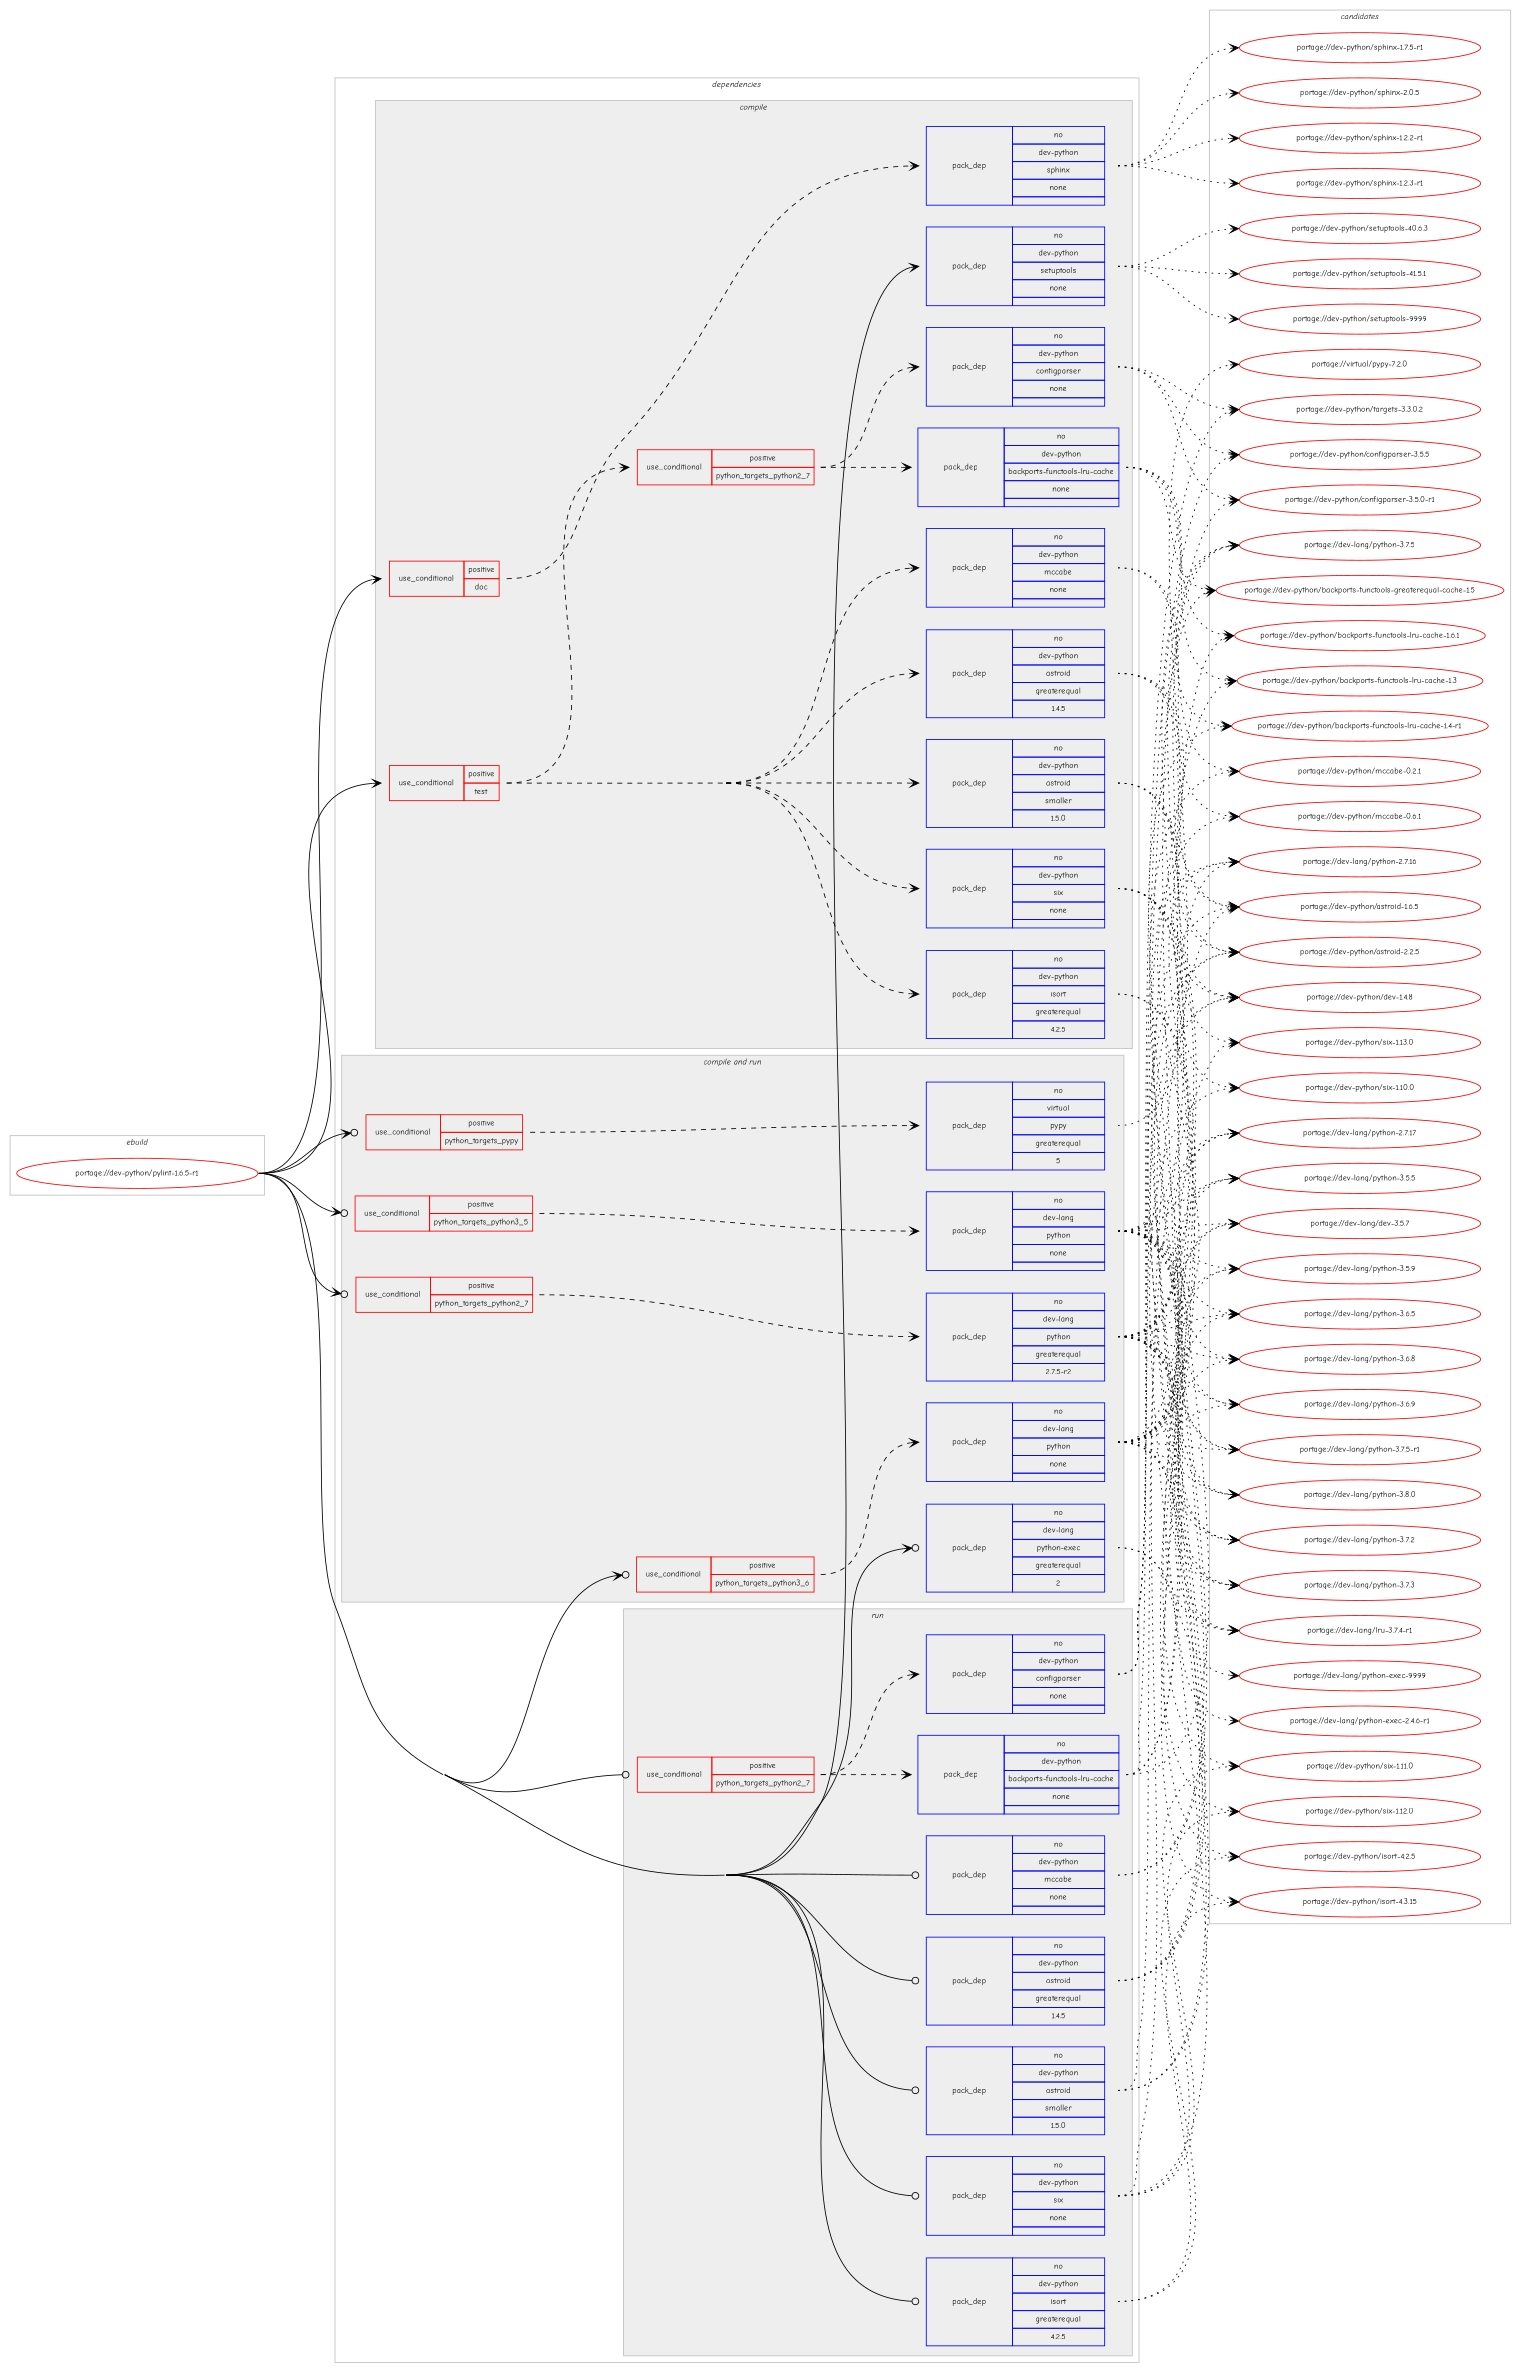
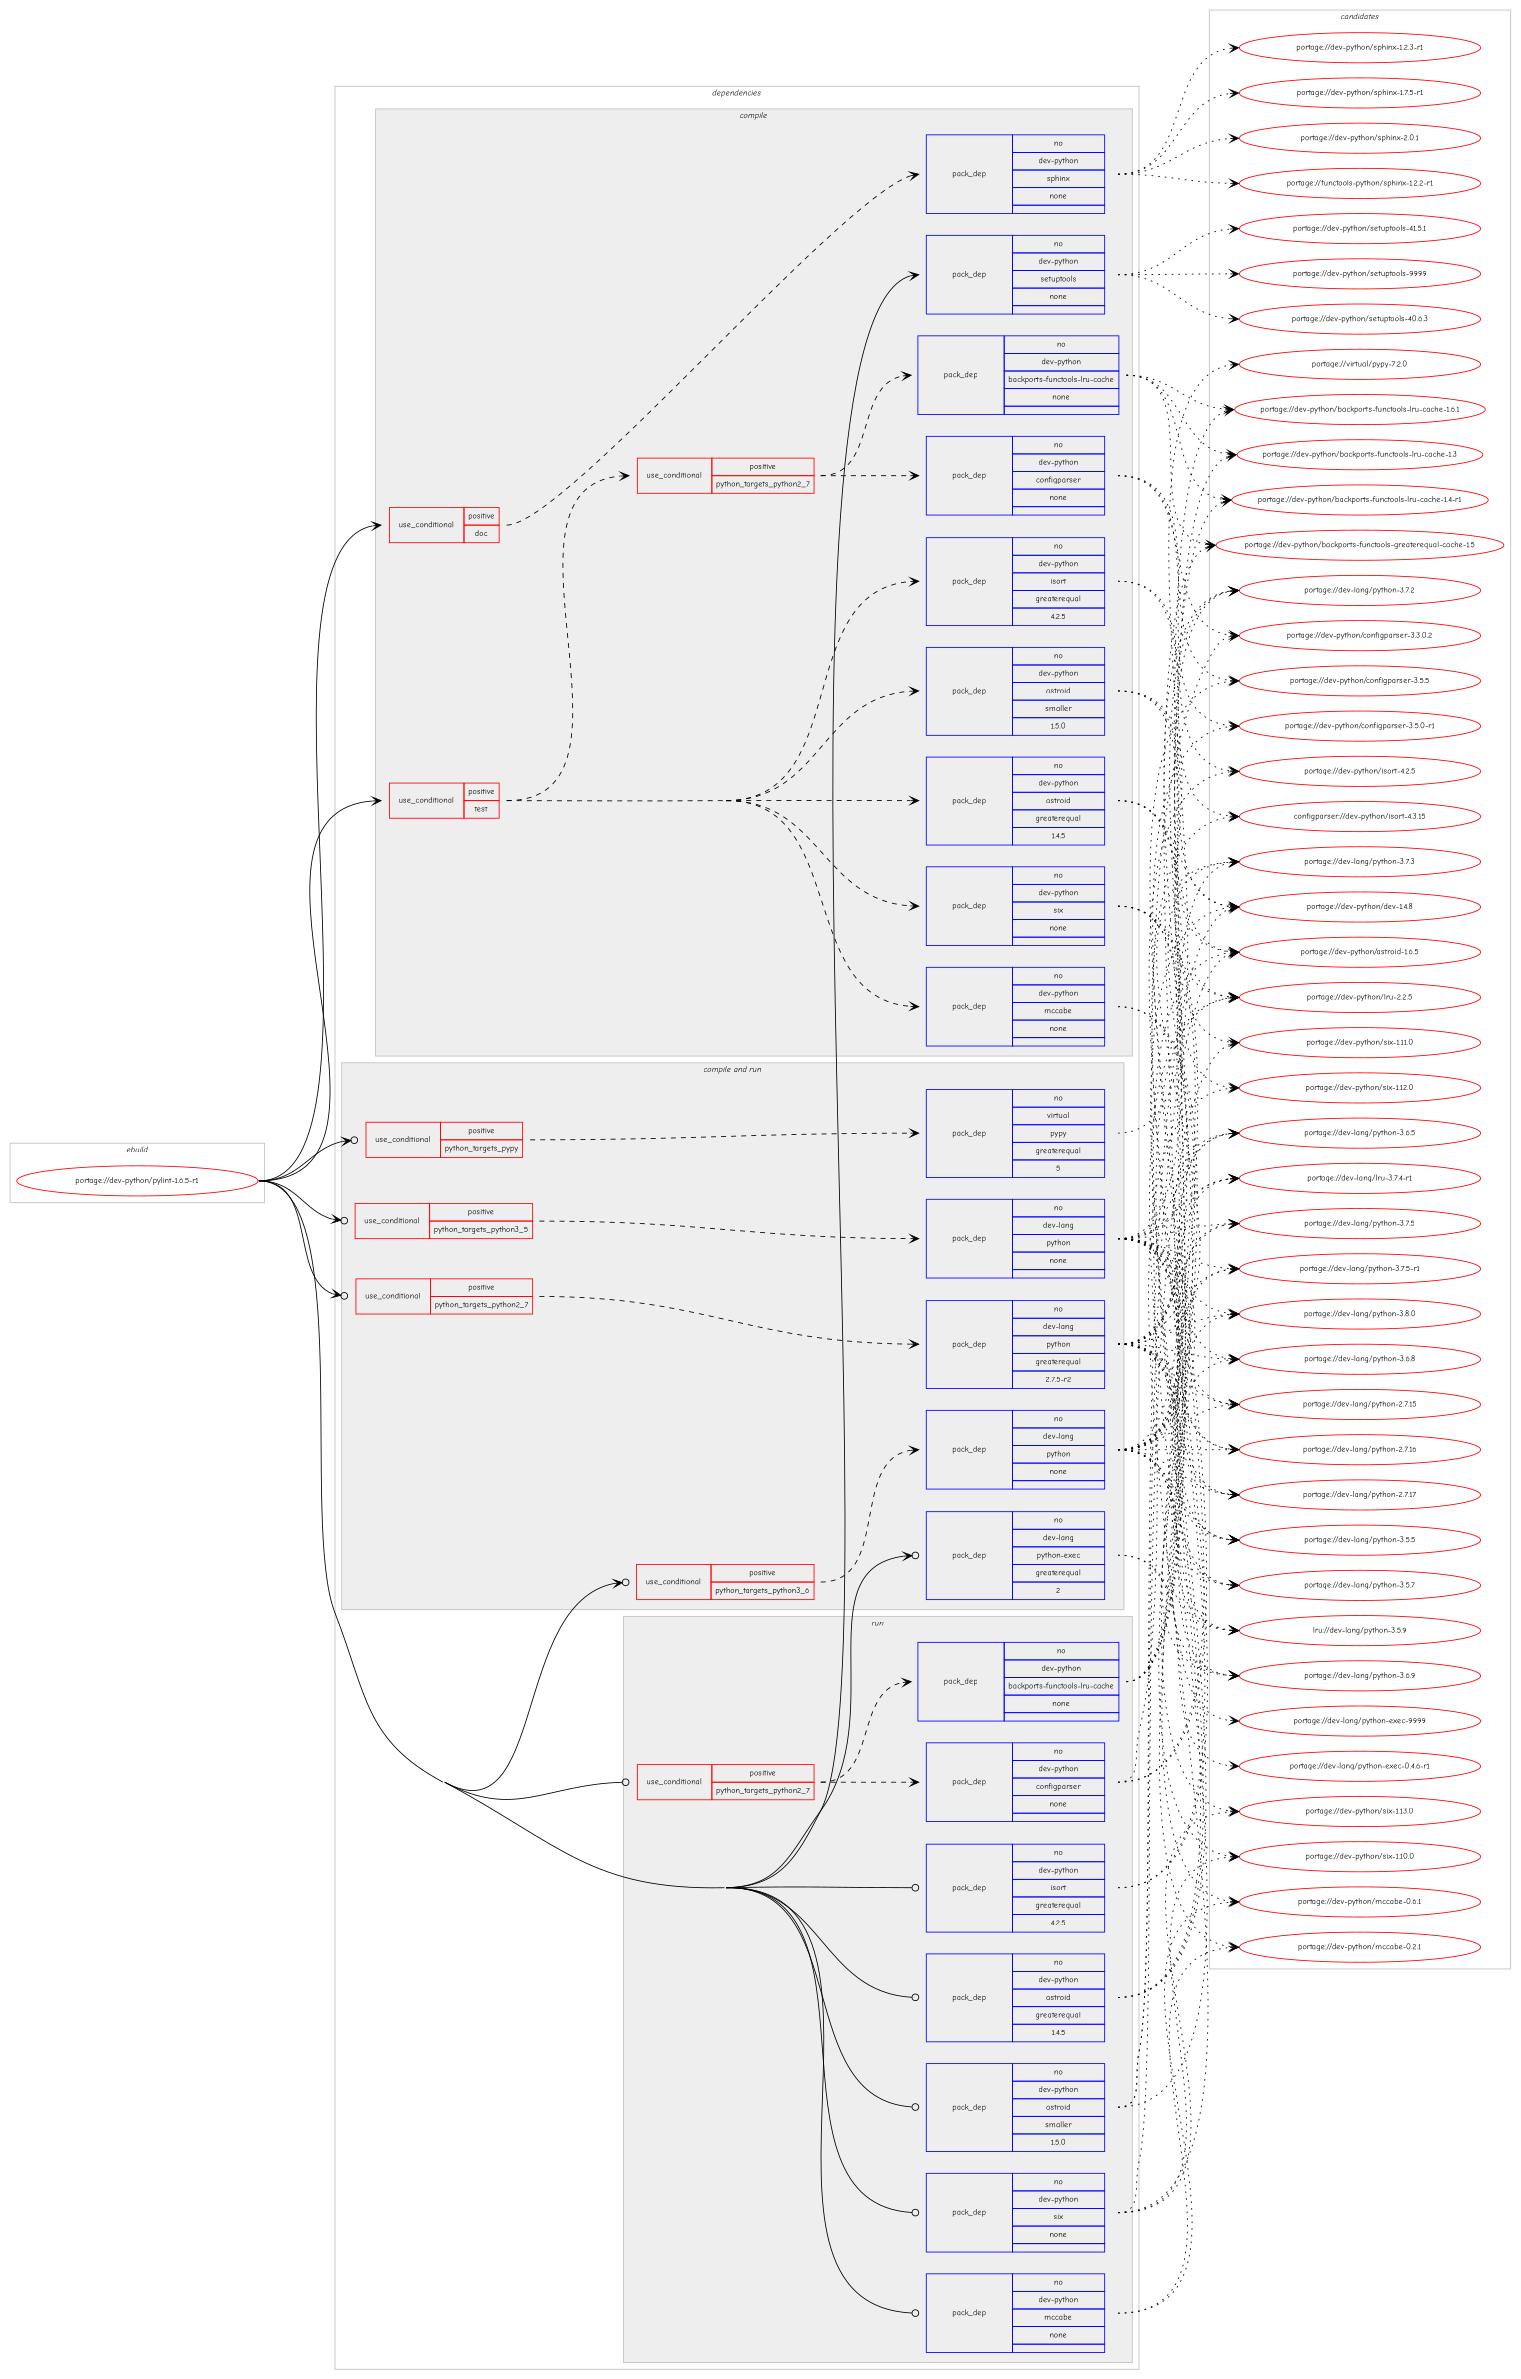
(1360, 93) -> (1360, 138)
(1360, 138) -> (1360, 183)
(1360, 410) -> (1360, 636)
(1360, 952) -> (1360, 997)
(1360, 1224) -> (1360, 1585)
(1360, 1269) -> (1360, 1631)
none -> (1360, 1404)
(1360, 1721) -> (1360, 1766)
(1360, 1902) -> (1360, 817)
